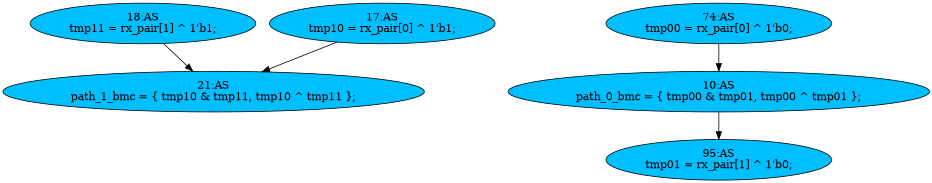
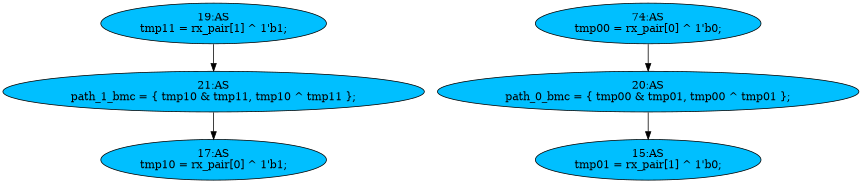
(143, 23) -> (214, 23)
(303, 55) -> (214, 122)
(719, 92) -> (648, 92)
(719, 160) -> (648, 160)
